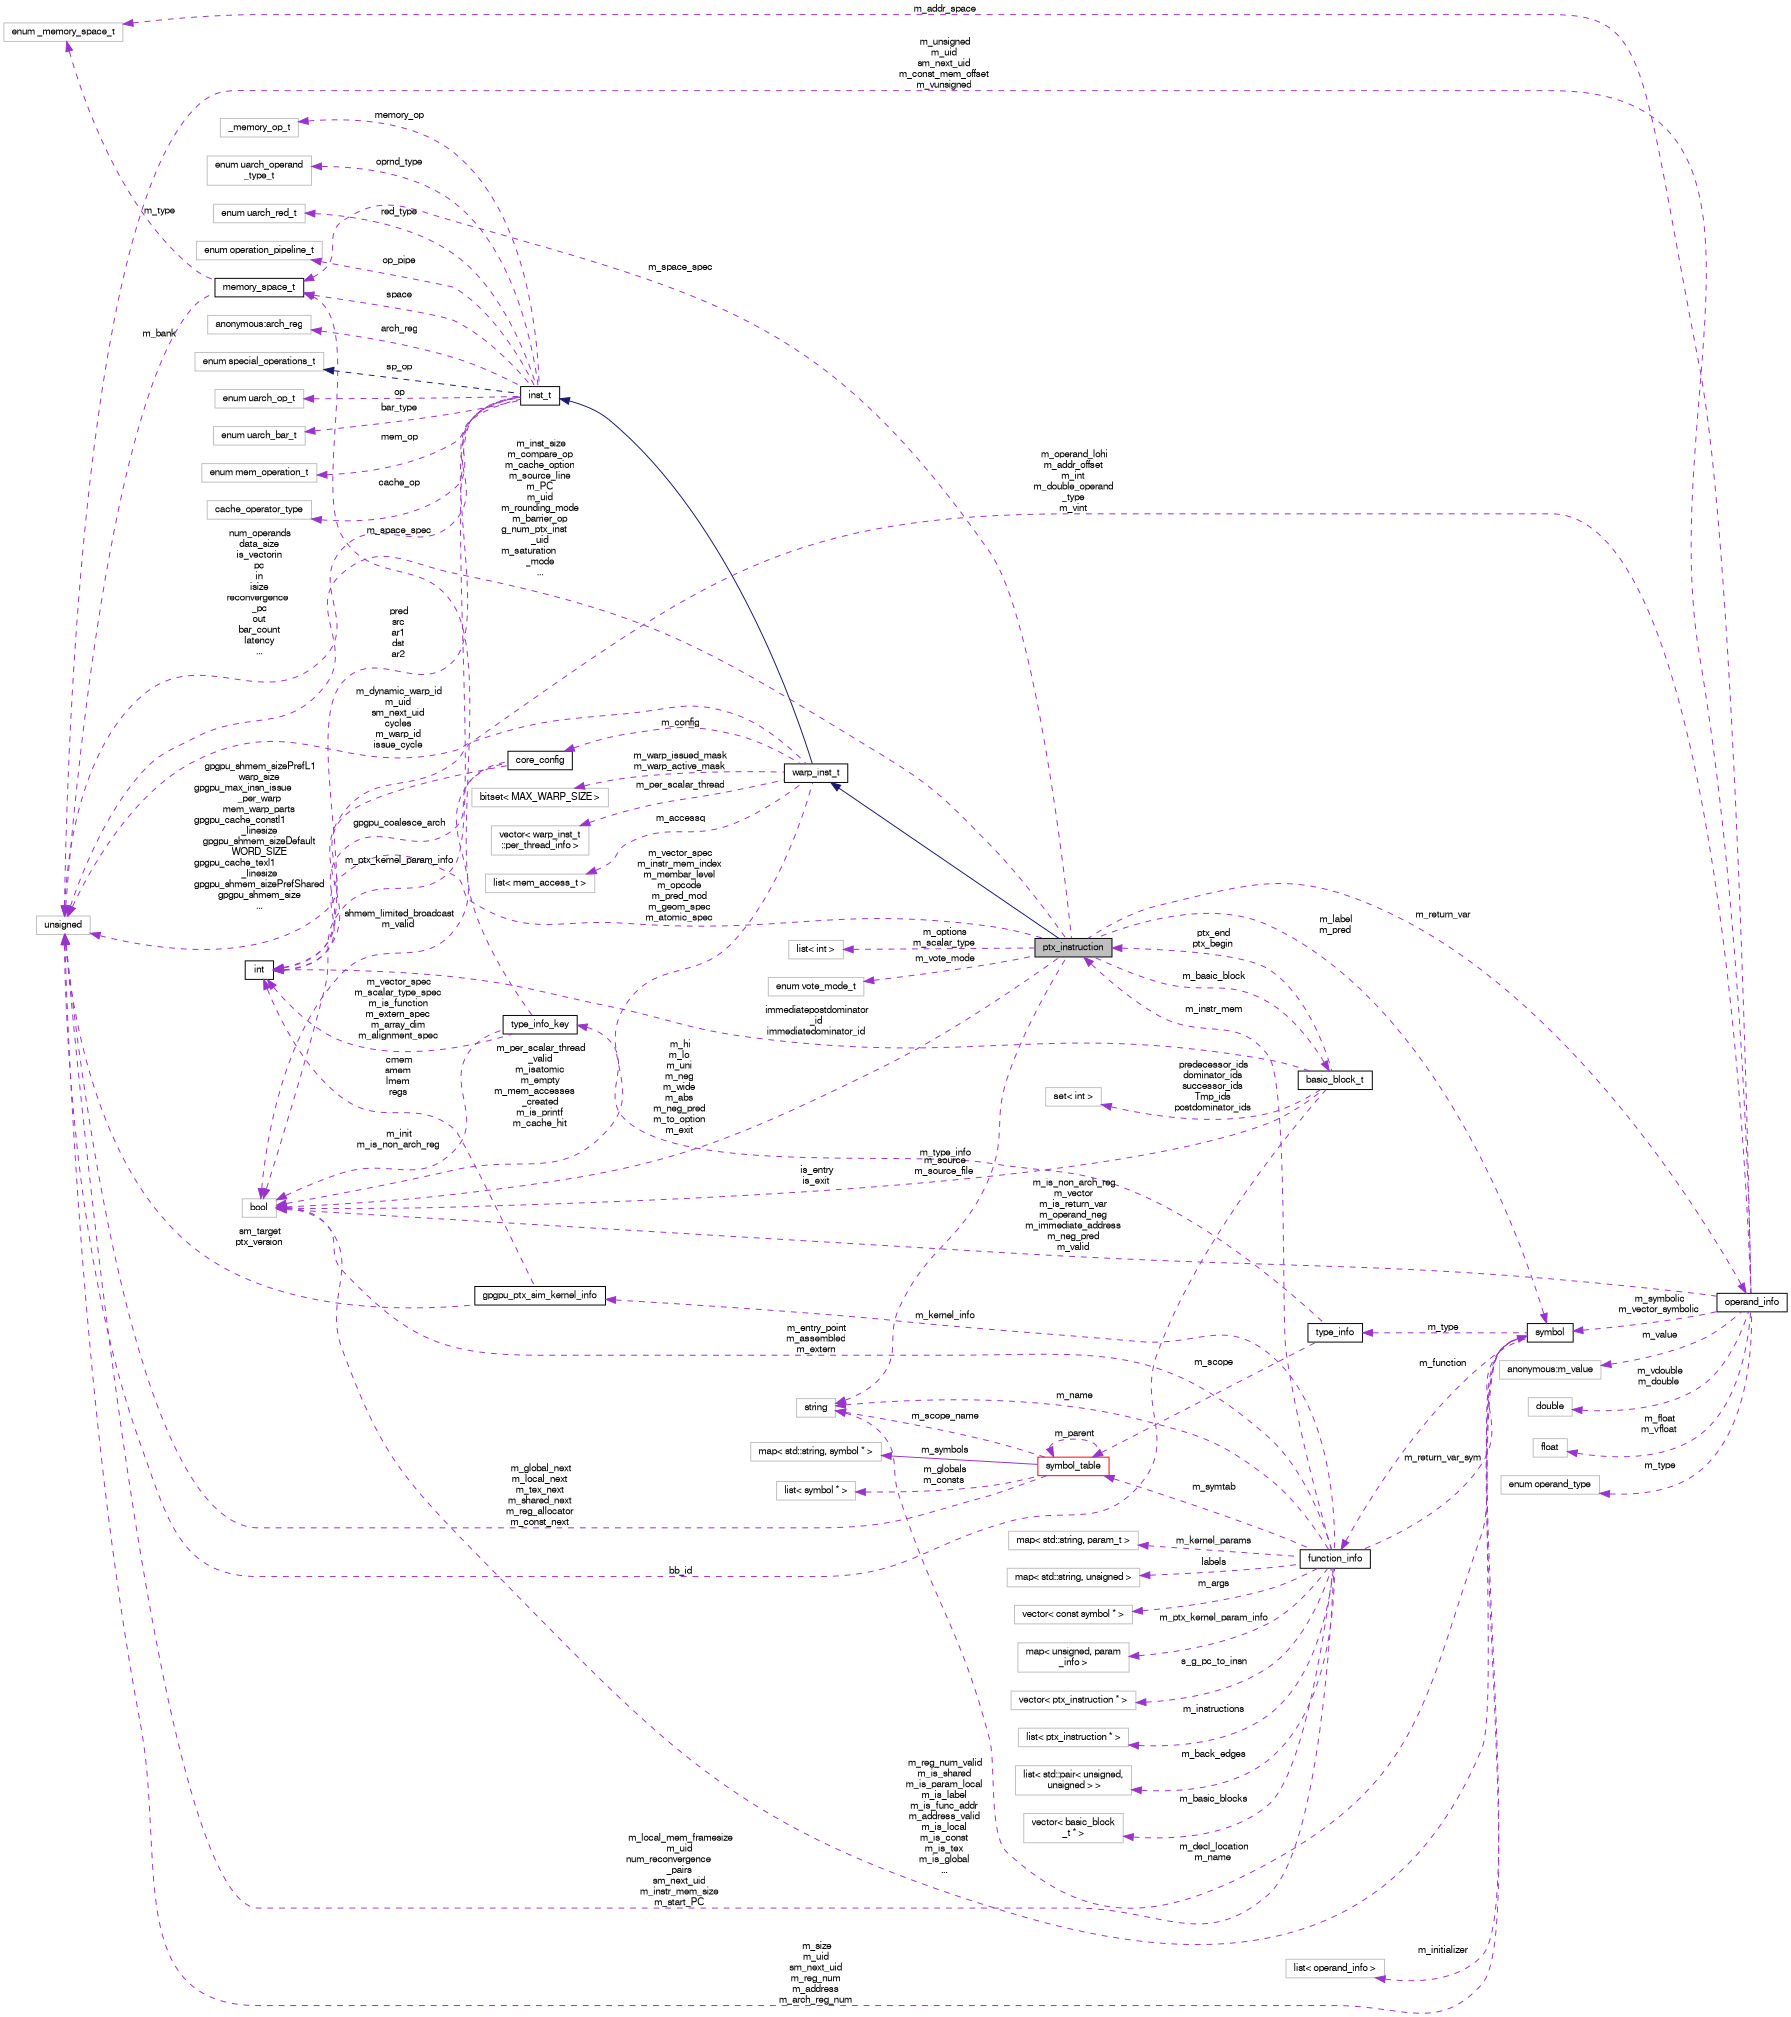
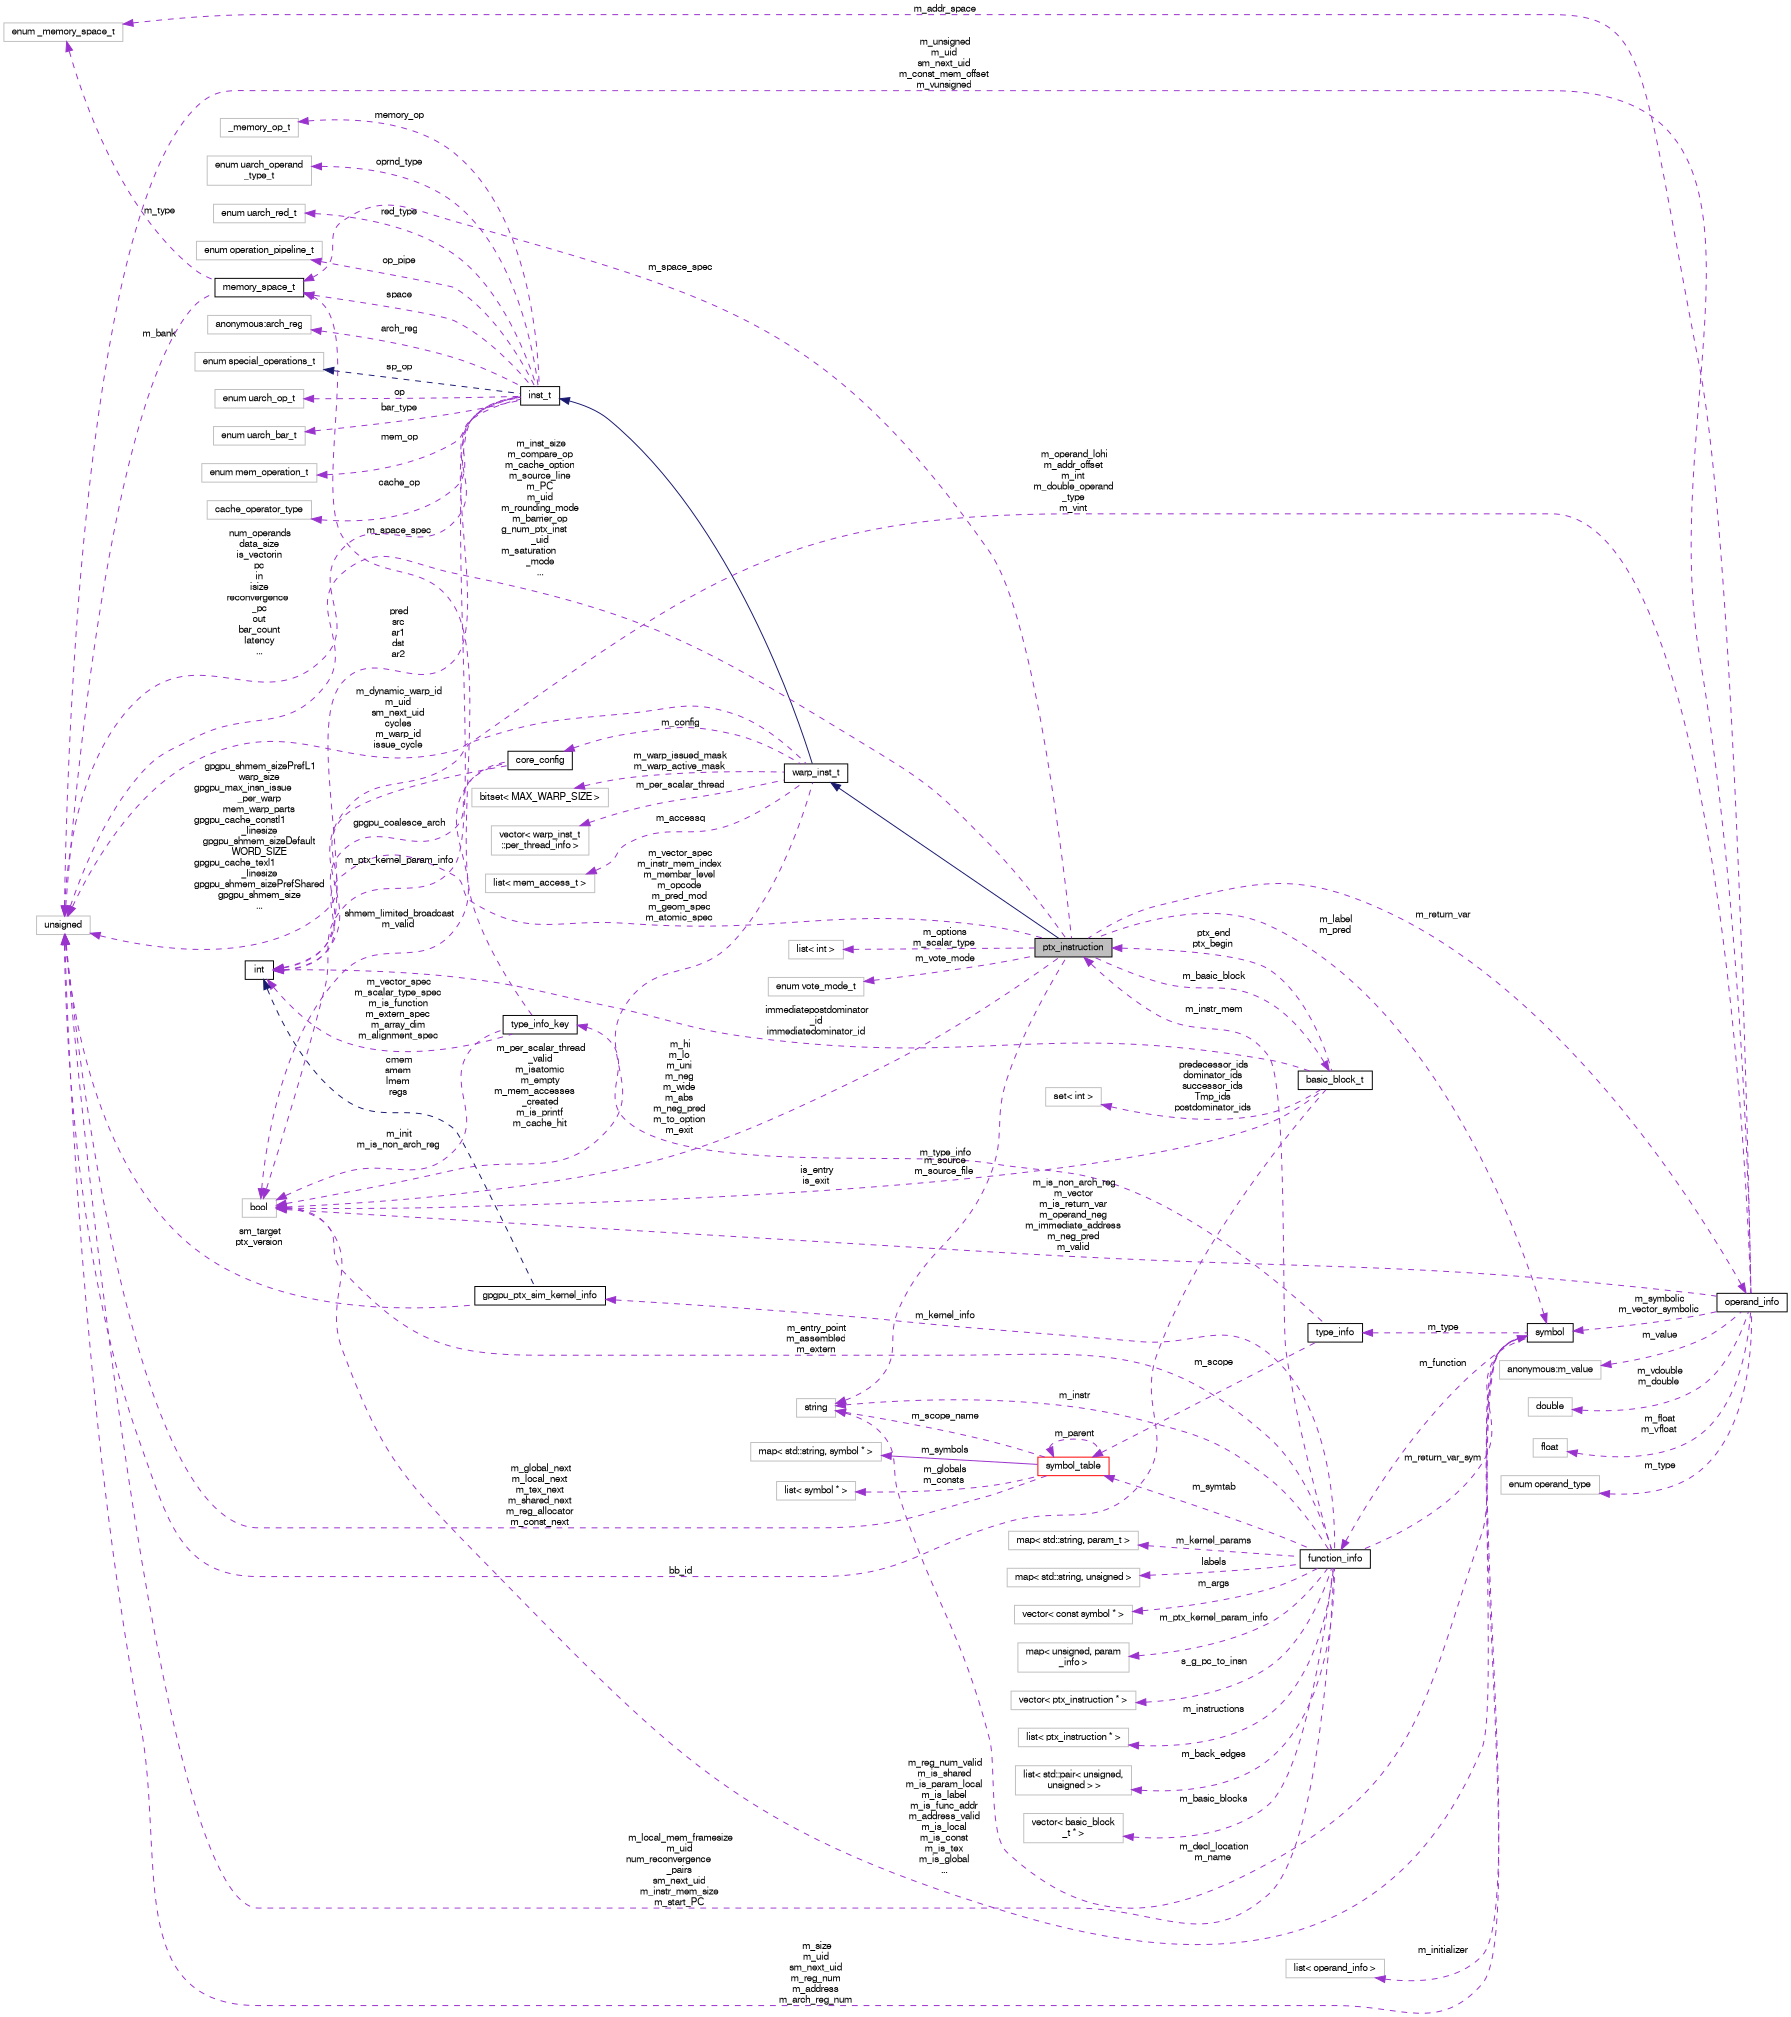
(420, 1114) -> (420, 1114)
(1073, 1396) -> (1073, 1396)
